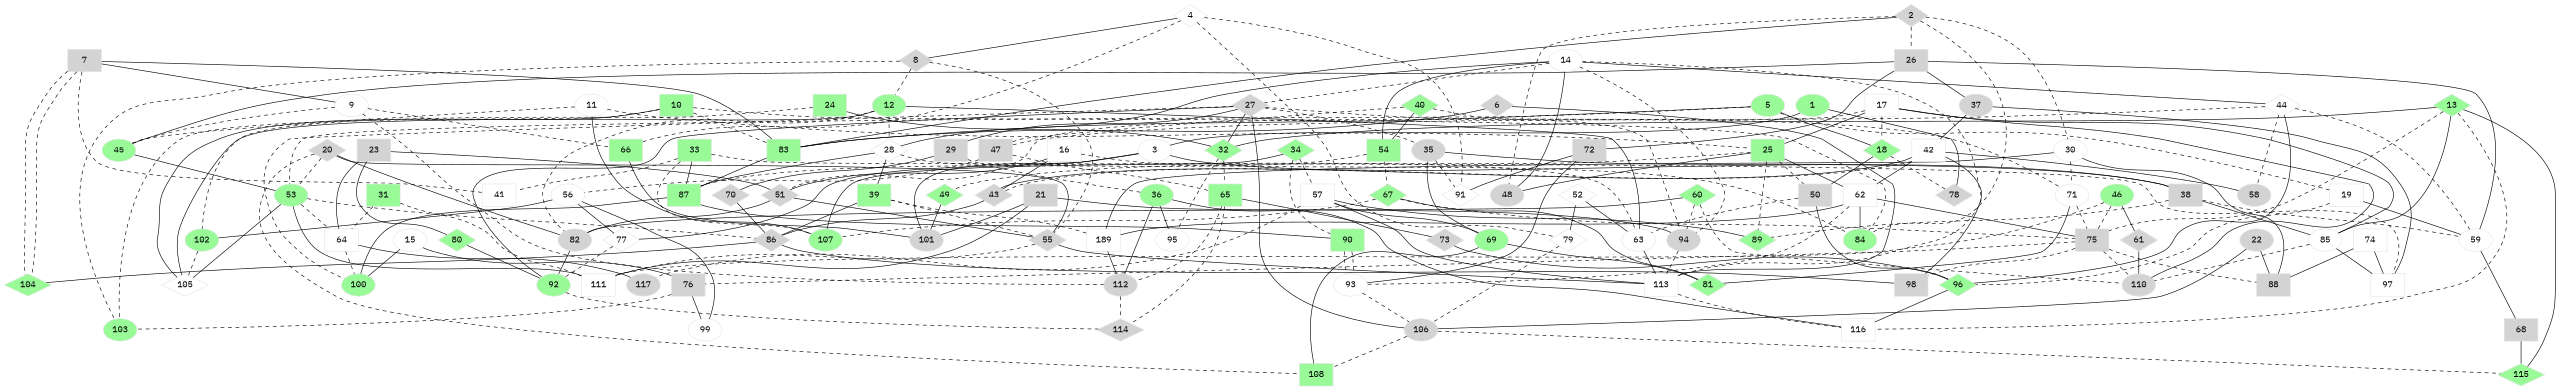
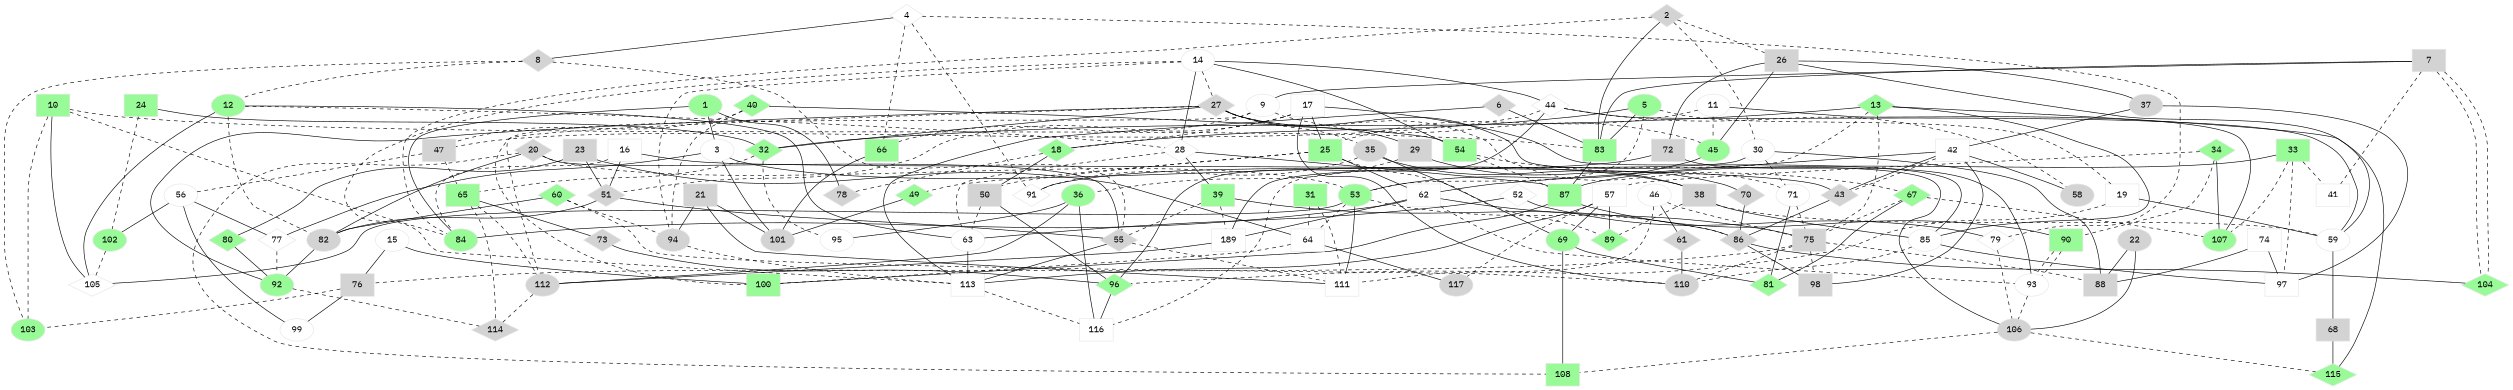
none -> (517, 118)
(2398, 147) -> (1997, 118)
(1507, 195) -> none
(2117, 195) -> (1654, 195)
(358, 285) -> (763, 285)
